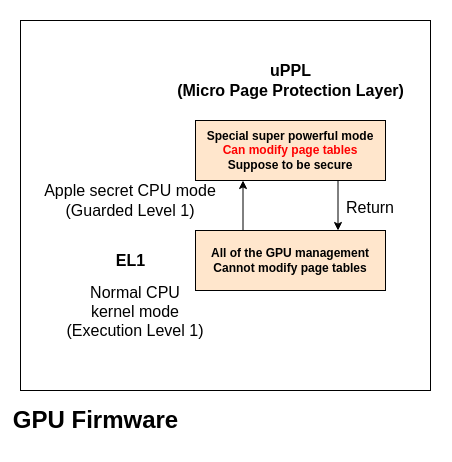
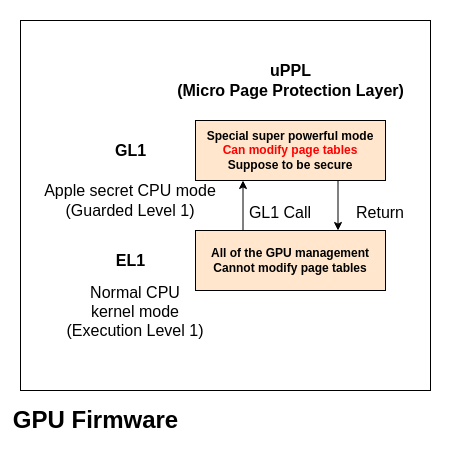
none -> (131, 151)
(371, 206) -> (381, 211)
none -> (281, 211)
